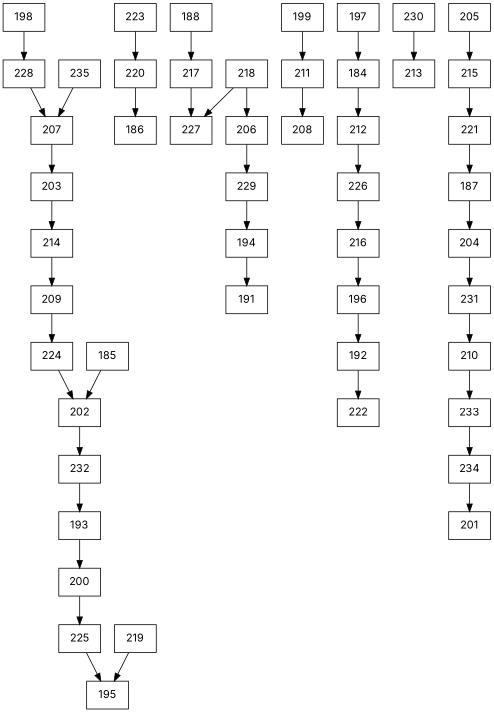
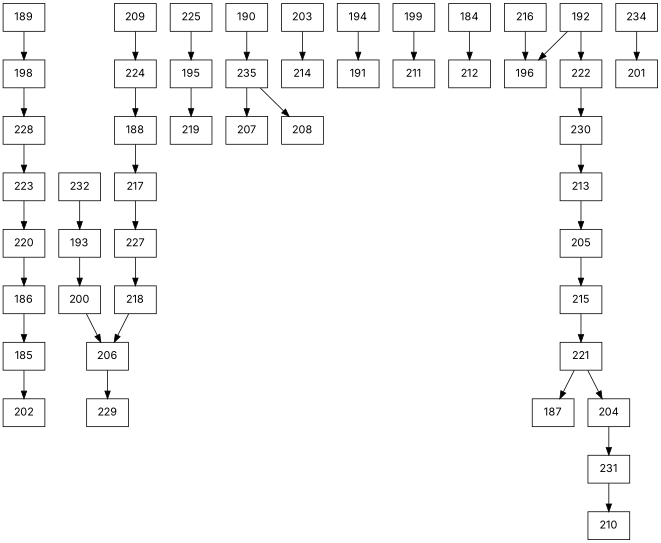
none -> (24, 17)
none -> (247, 17)
(358, 17) -> none
(302, 98) -> (272, 99)
none -> (581, 98)
(36, 99) -> (24, 155)
(222, 99) -> (135, 268)
(52, 155) -> none
(358, 187) -> none
(247, 211) -> none
(470, 211) -> (593, 381)
none -> (581, 211)
(52, 268) -> none
none -> (24, 324)
(358, 324) -> (556, 43)
(64, 381) -> (135, 98)
(470, 413) -> none
(80, 437) -> none
(80, 607) -> (92, 325)
(123, 663) -> (191, 98)
